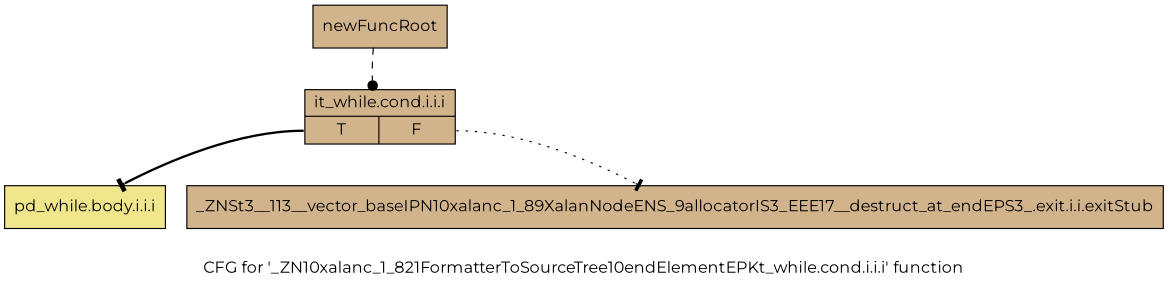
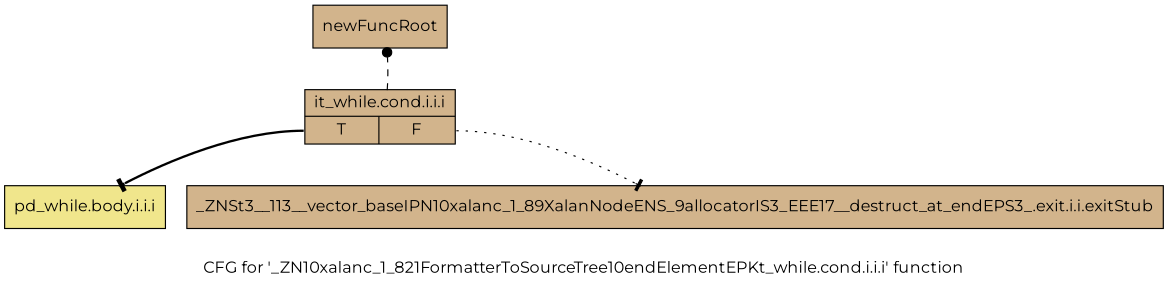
(372, 64) -> (388, 74)
